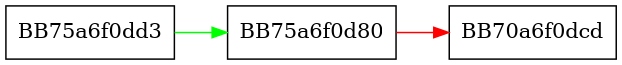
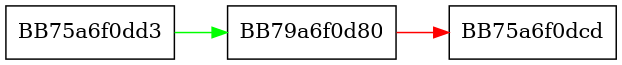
(312, 33) -> (312, 33)
(533, 33) -> (533, 33)
